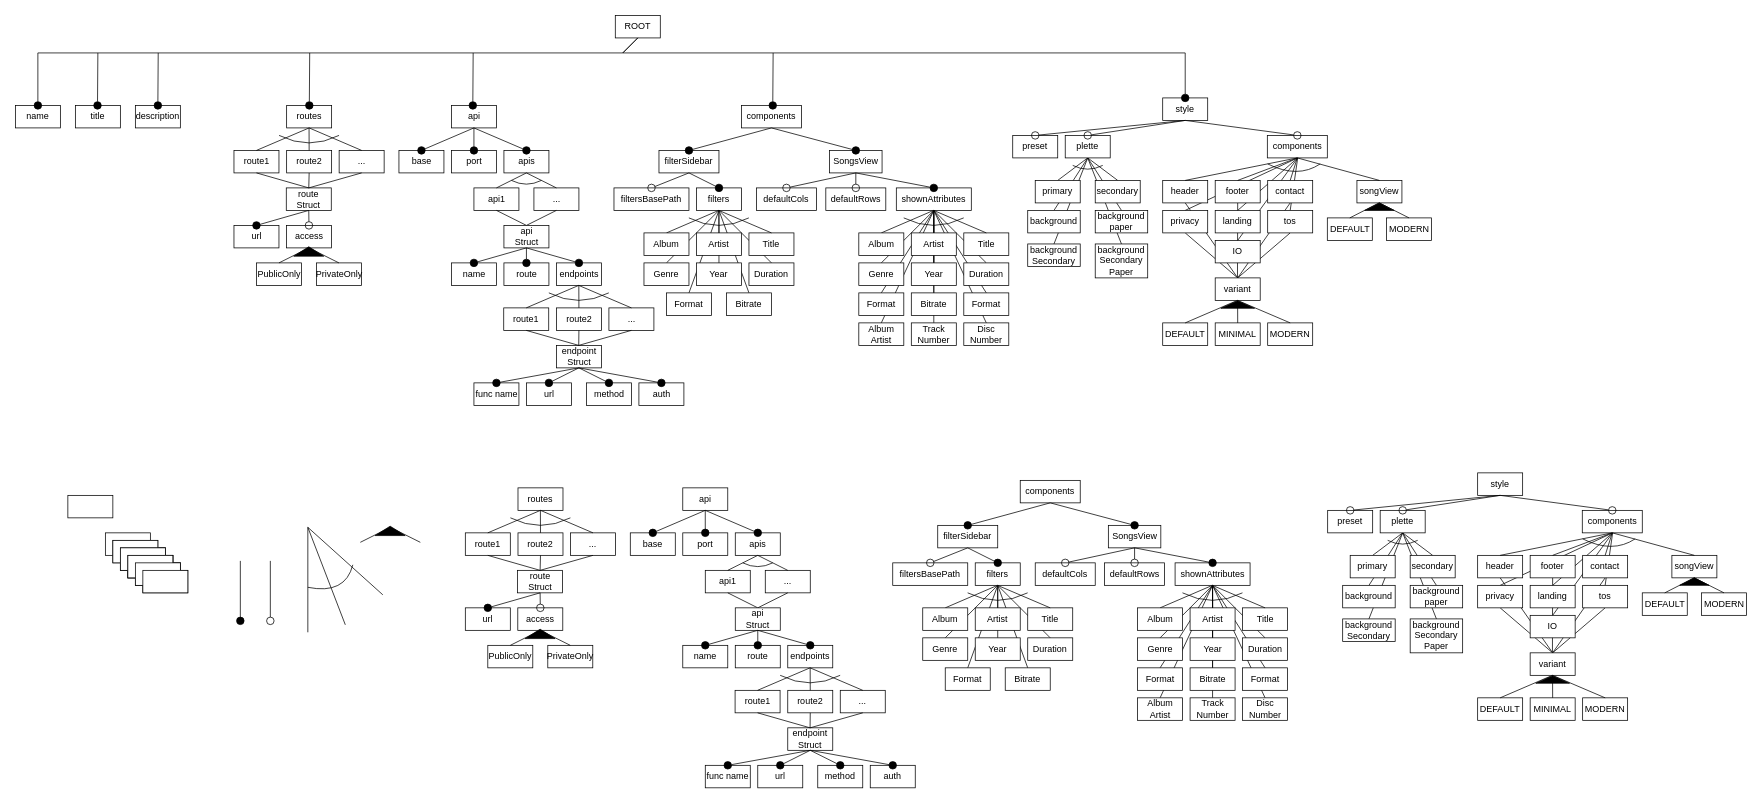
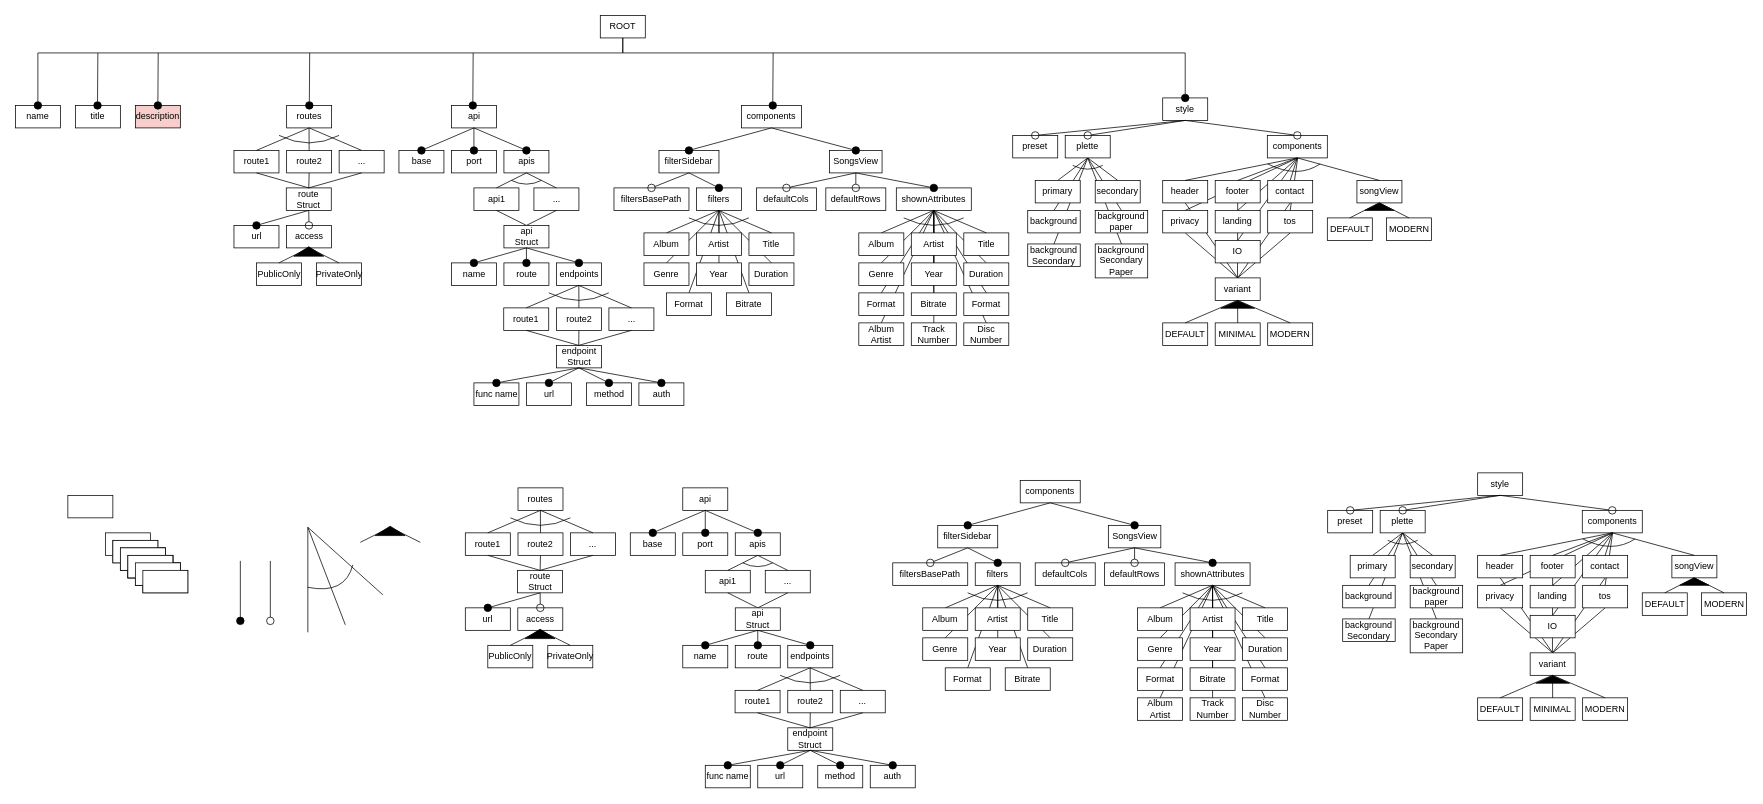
(638, 27) -> (623, 27)
(158, 117) -> (158, 117)
